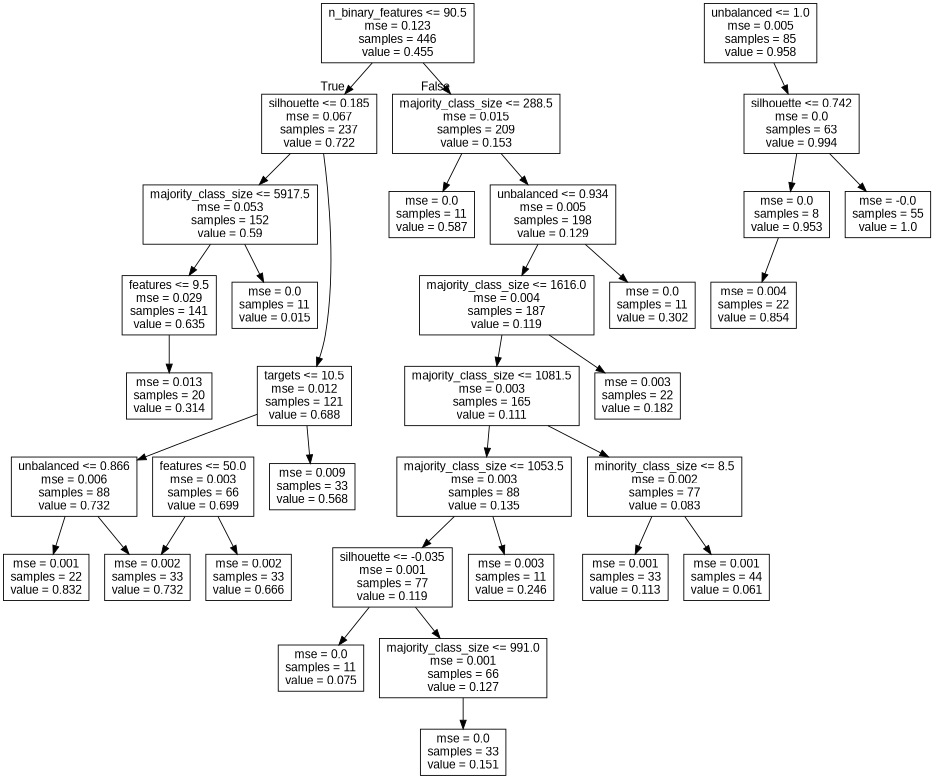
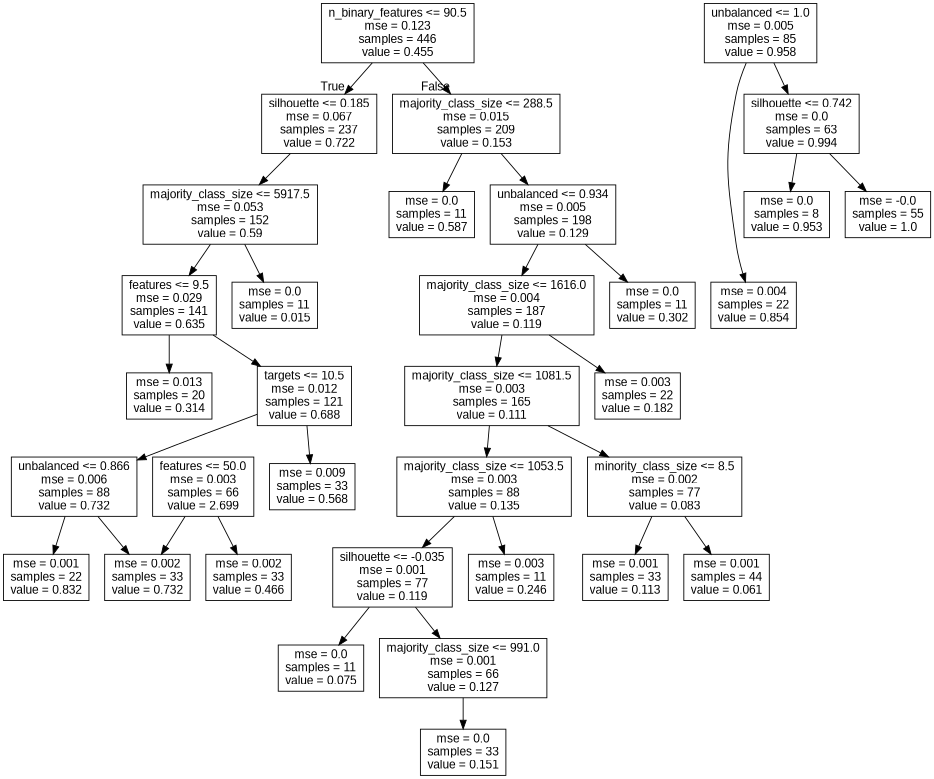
(331, 256) -> (233, 348)
(772, 256) -> (728, 168)
(203, 487) -> (203, 487)
(249, 577) -> (249, 577)
